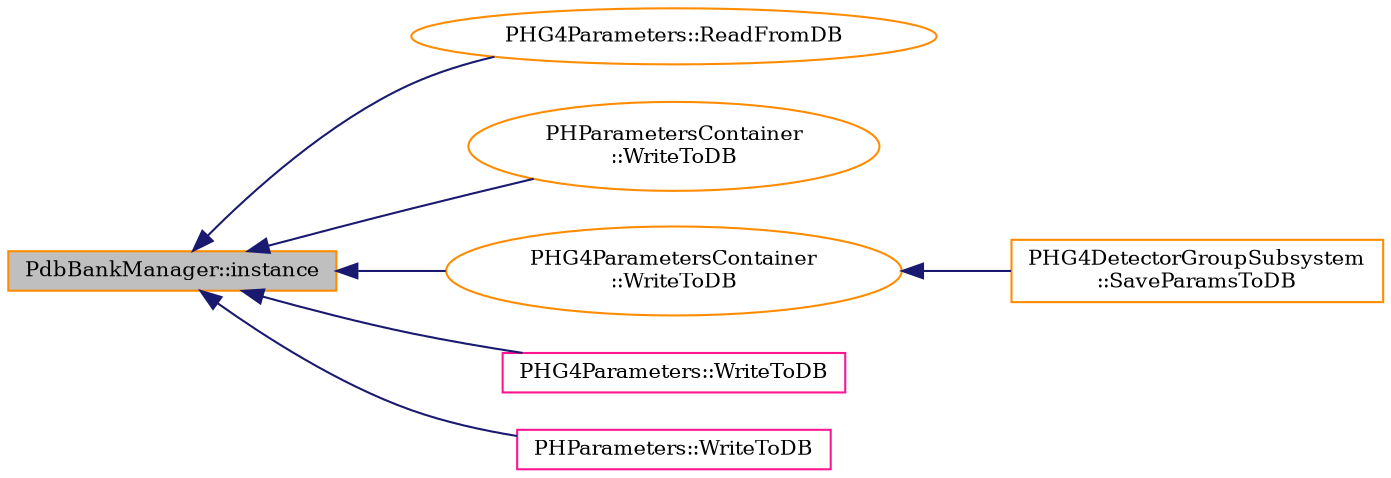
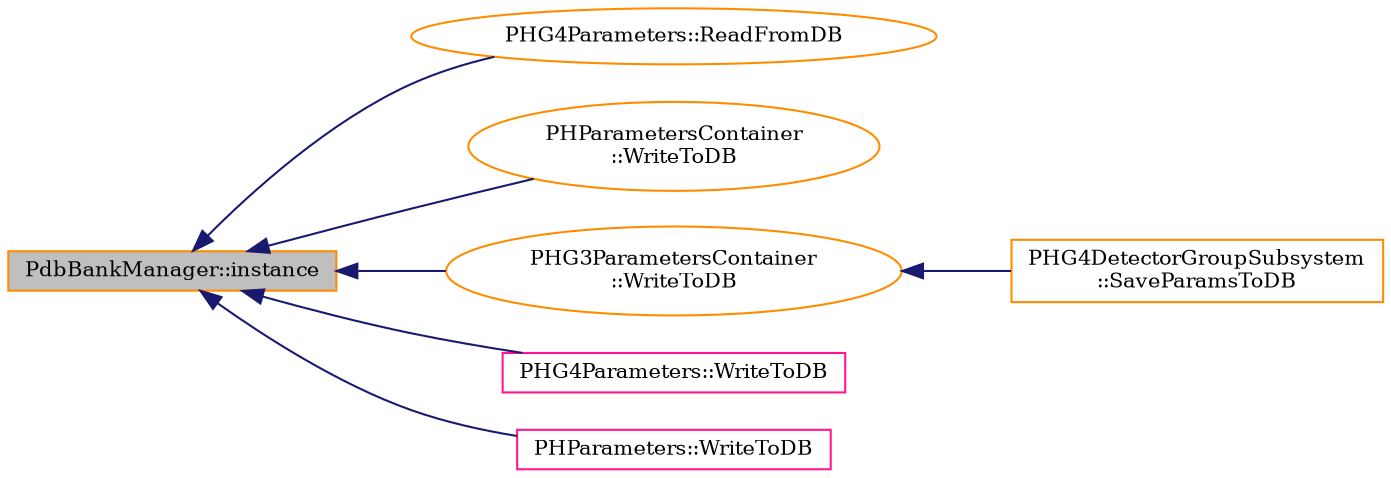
(674, 271) -> (674, 271)
